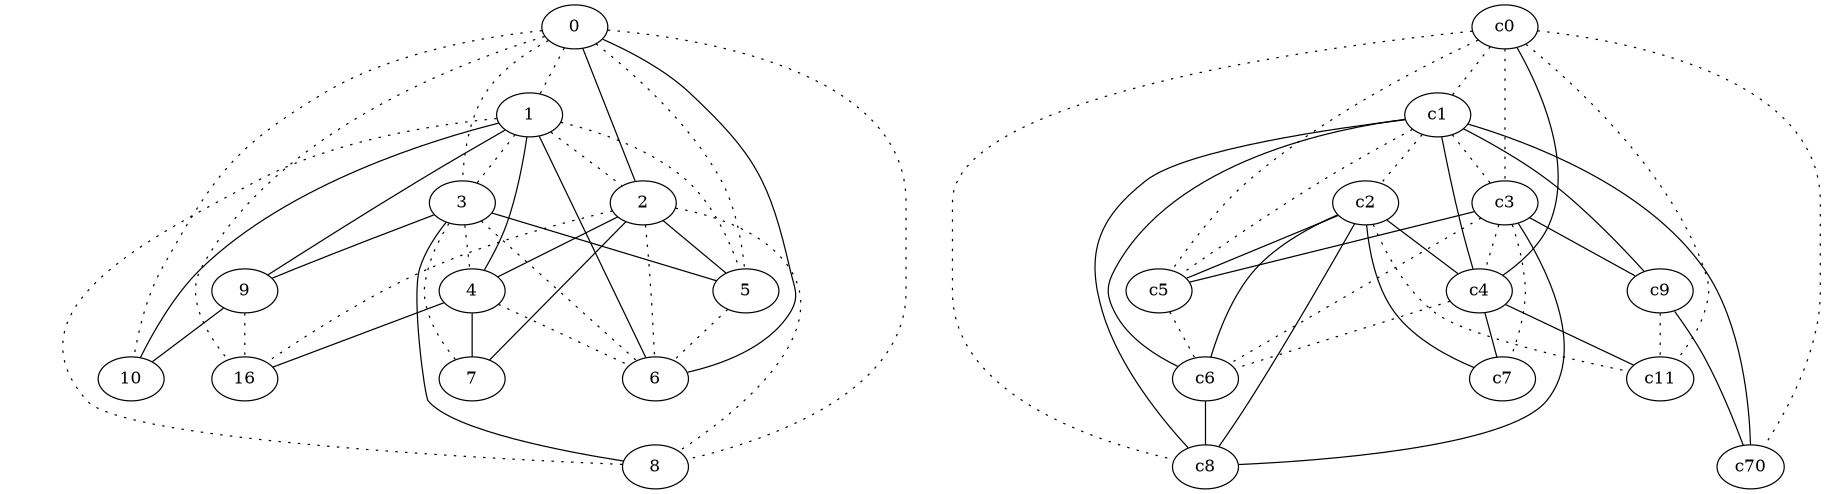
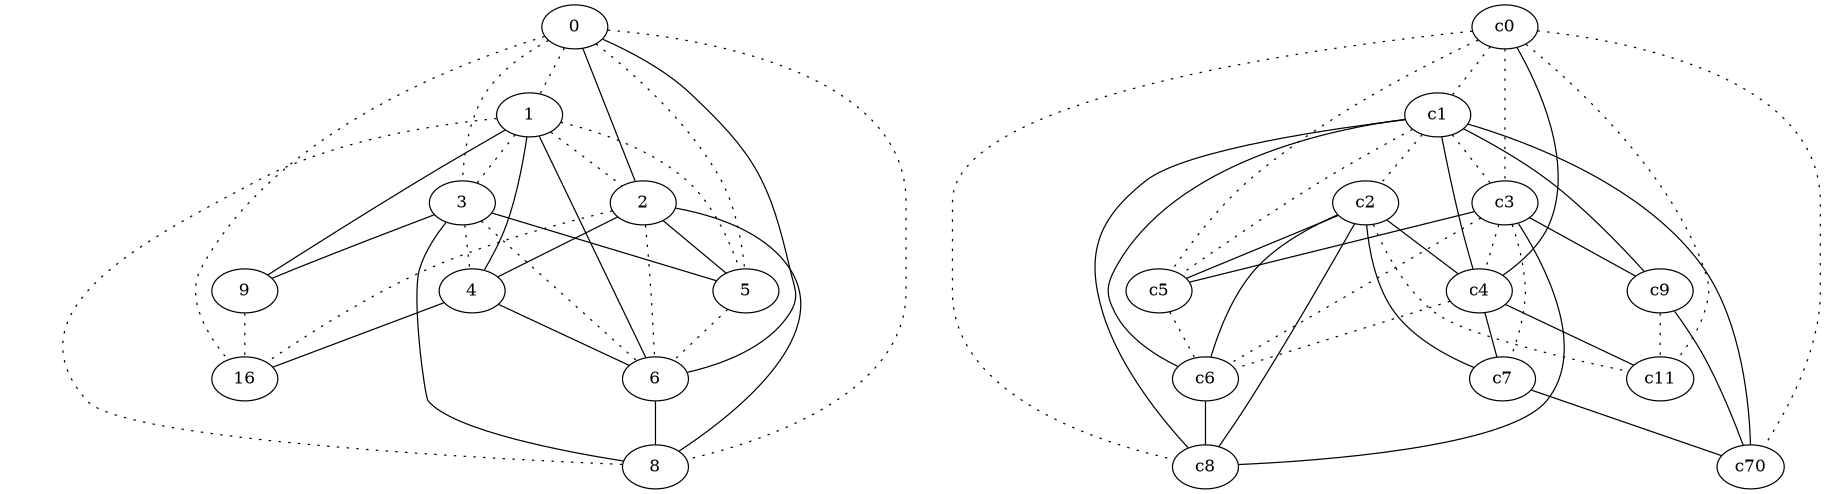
(799, 318) -> (799, 318)
(564, 335) -> (564, 335)
(131, 379) -> none
(472, 379) -> none
none -> (655, 423)
none -> (1626, 423)
